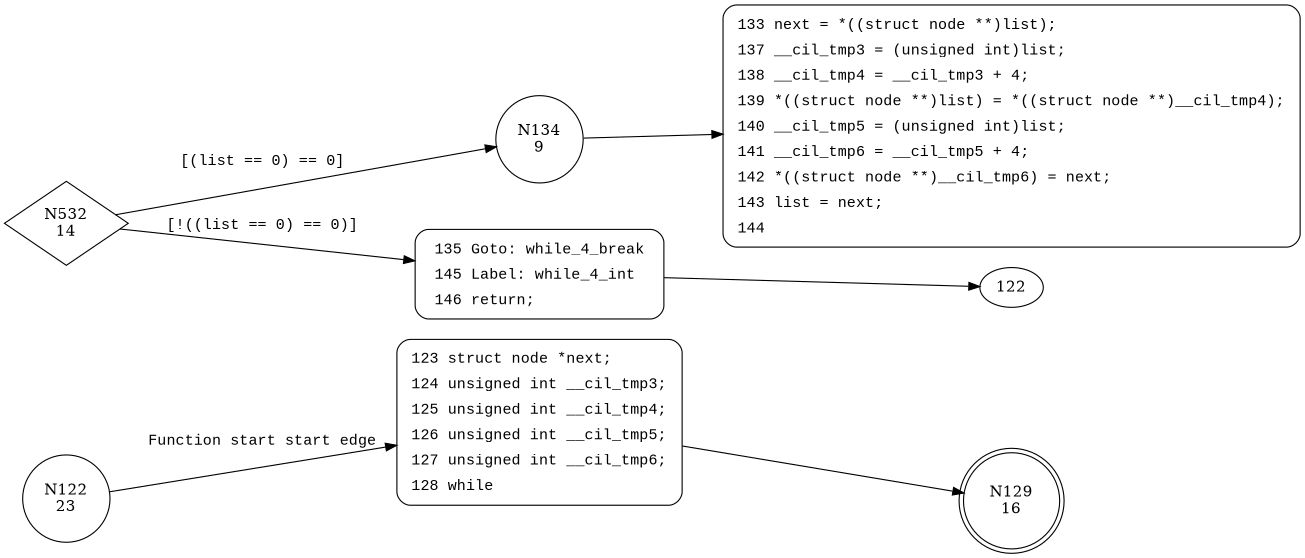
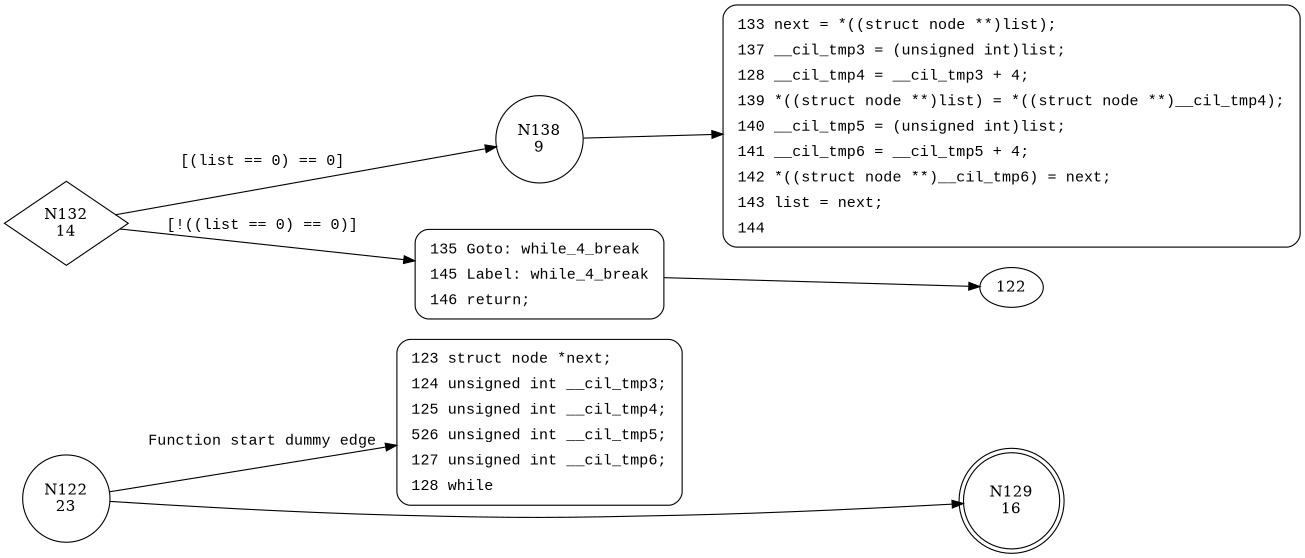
(751, 75) -> (751, 75)
(540, 139) -> (540, 139)
(66, 223) -> (66, 223)
(553, 274) -> (558, 274)
(425, 434) -> (425, 434)
(263, 441) -> (263, 441)
(817, 469) -> (531, 517)
